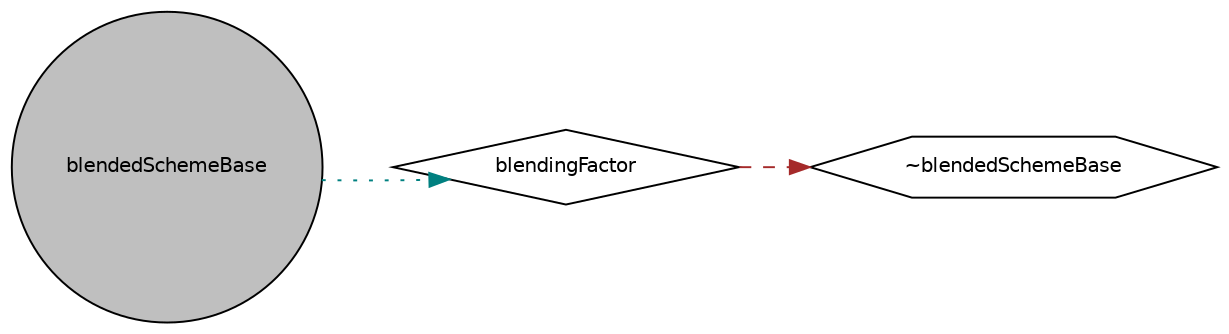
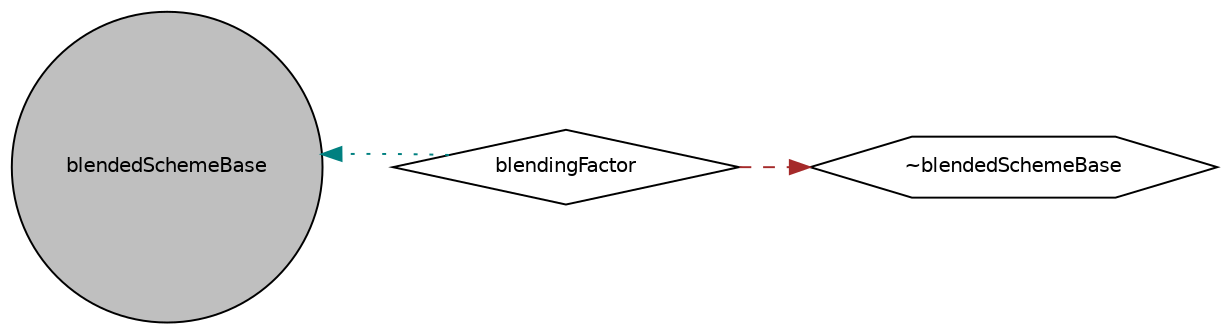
(375, 180) -> (395, 154)
